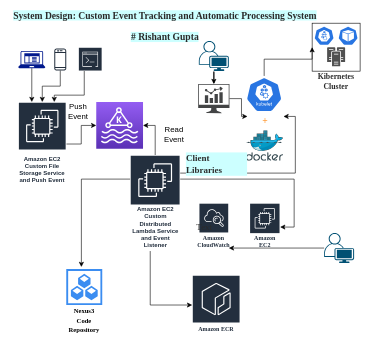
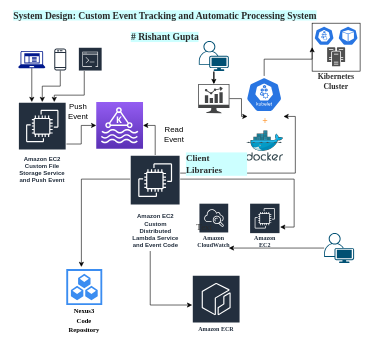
(156, 231) -> (156, 231)
